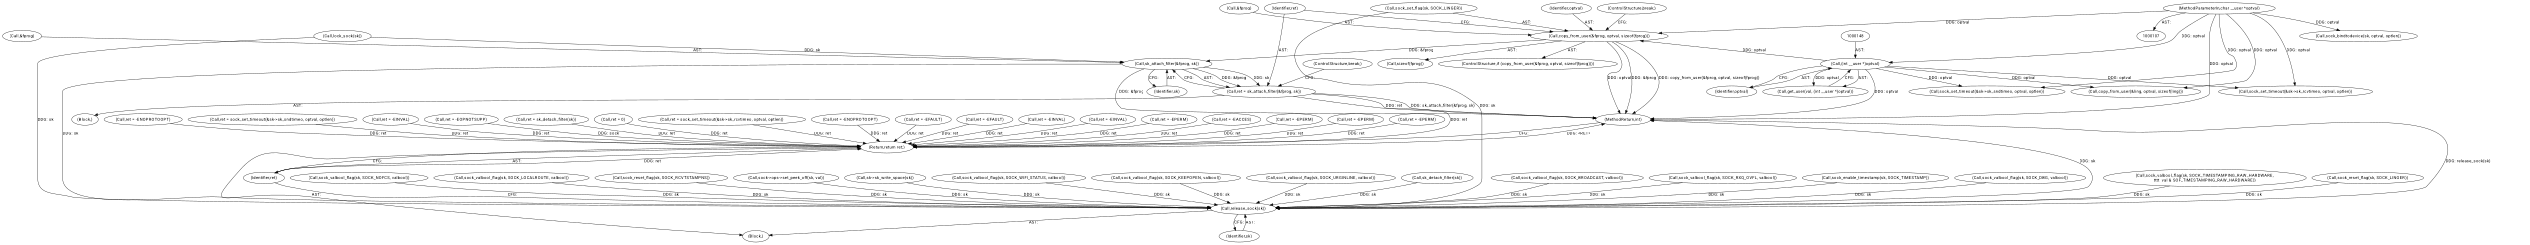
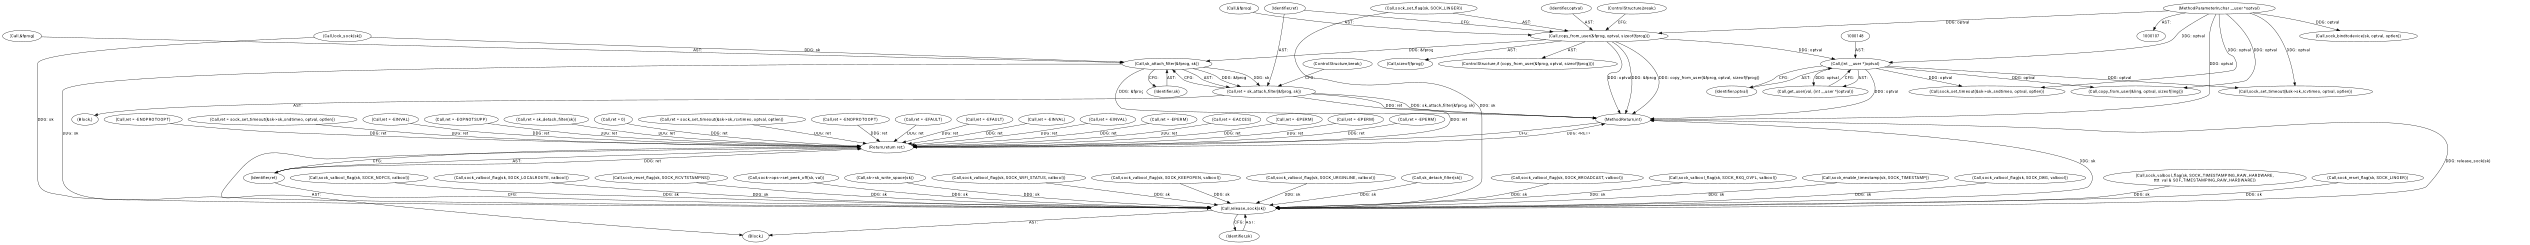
(1735, 51) -> (1746, 45)
(609, 133) -> (609, 133)
